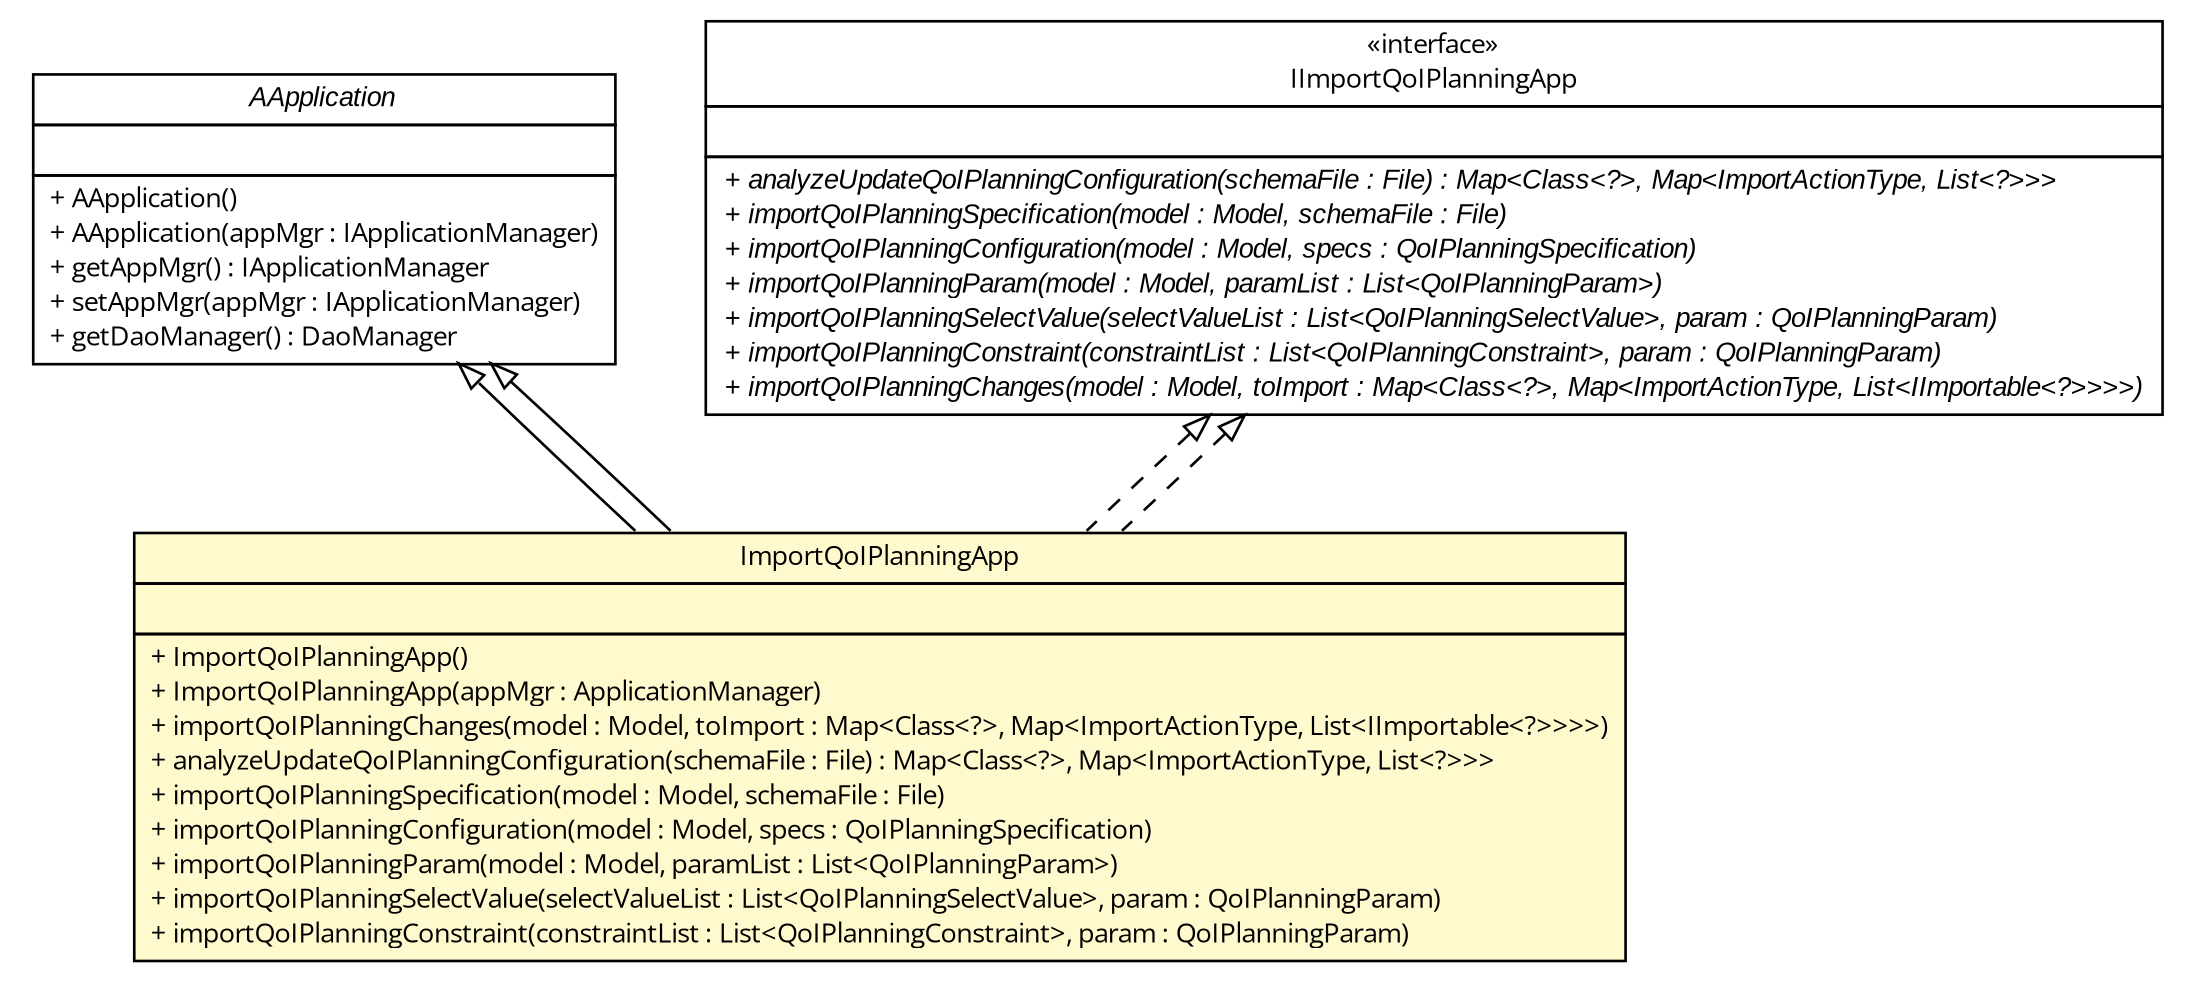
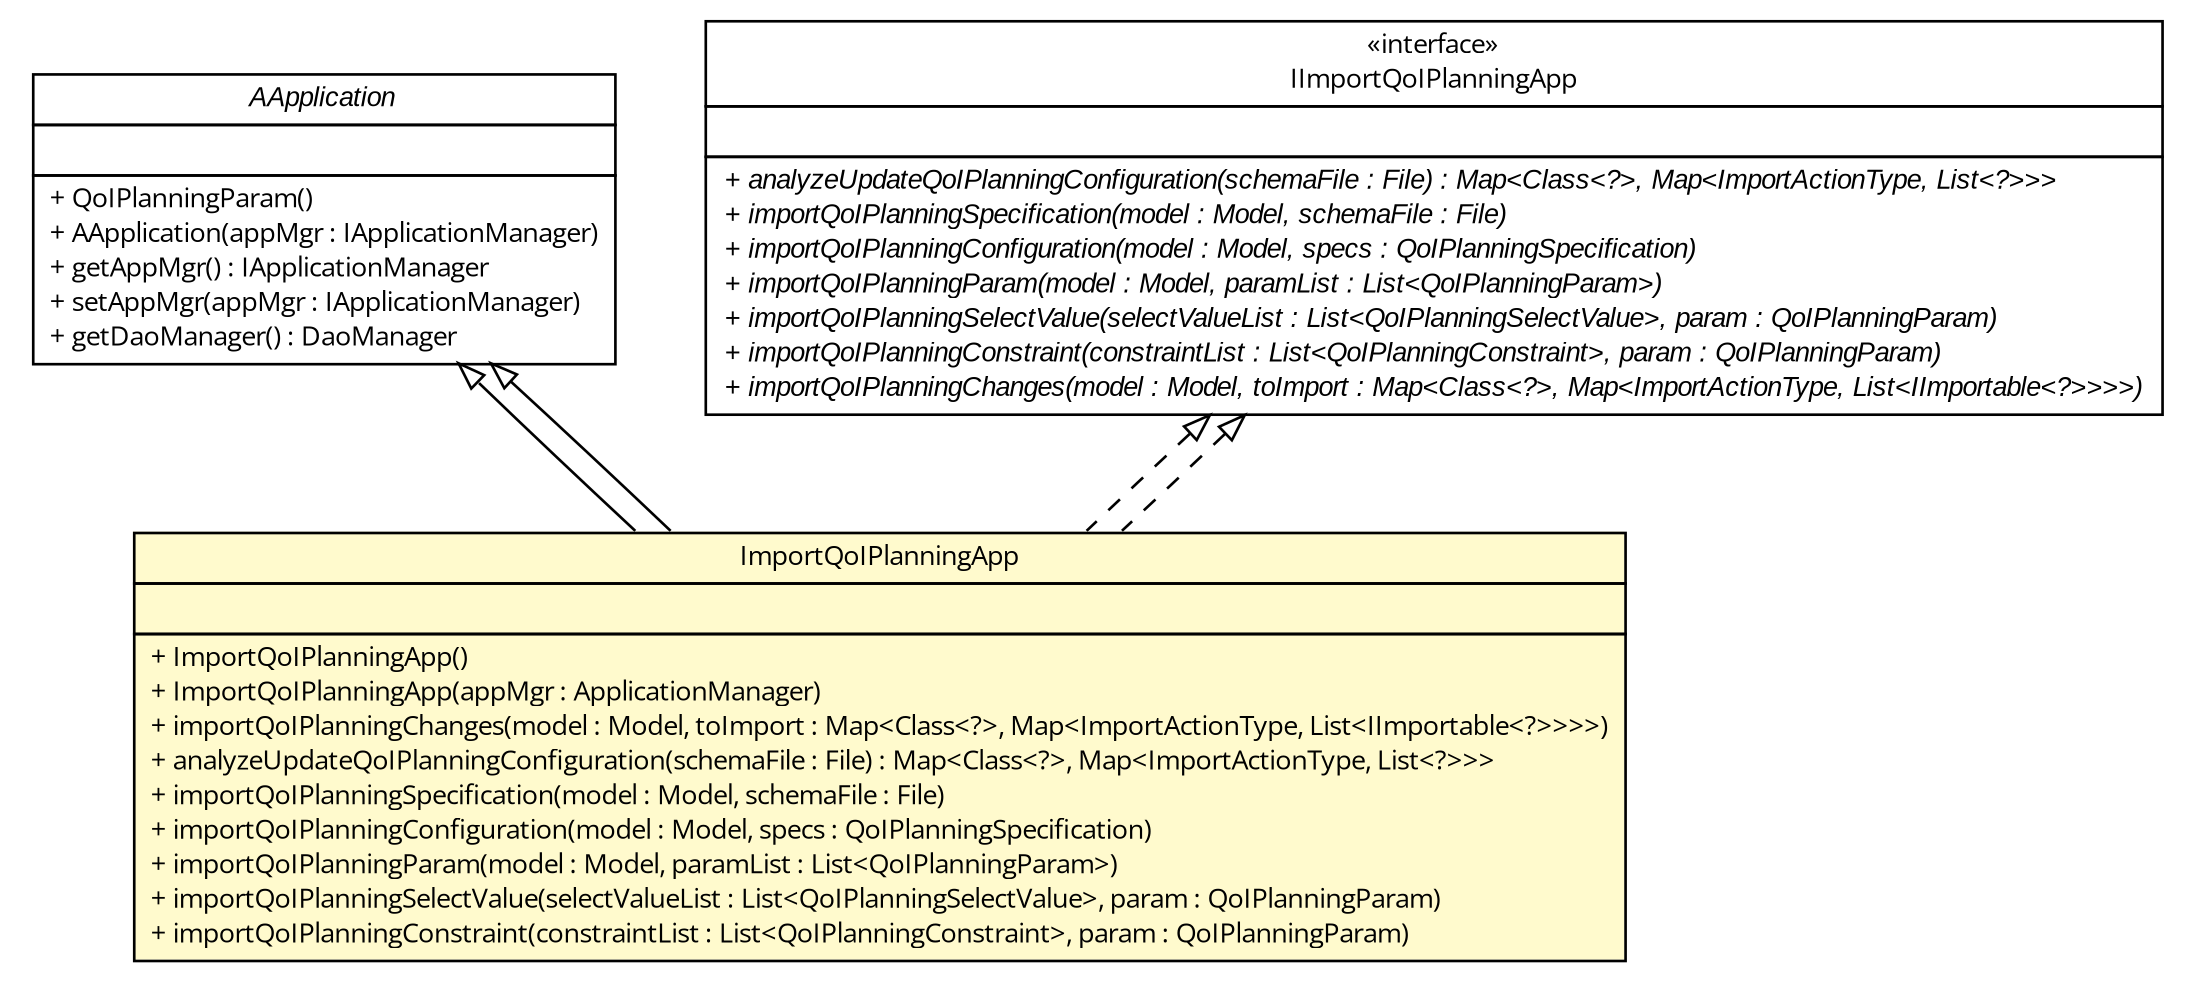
(145, 199) -> (182, 199)
